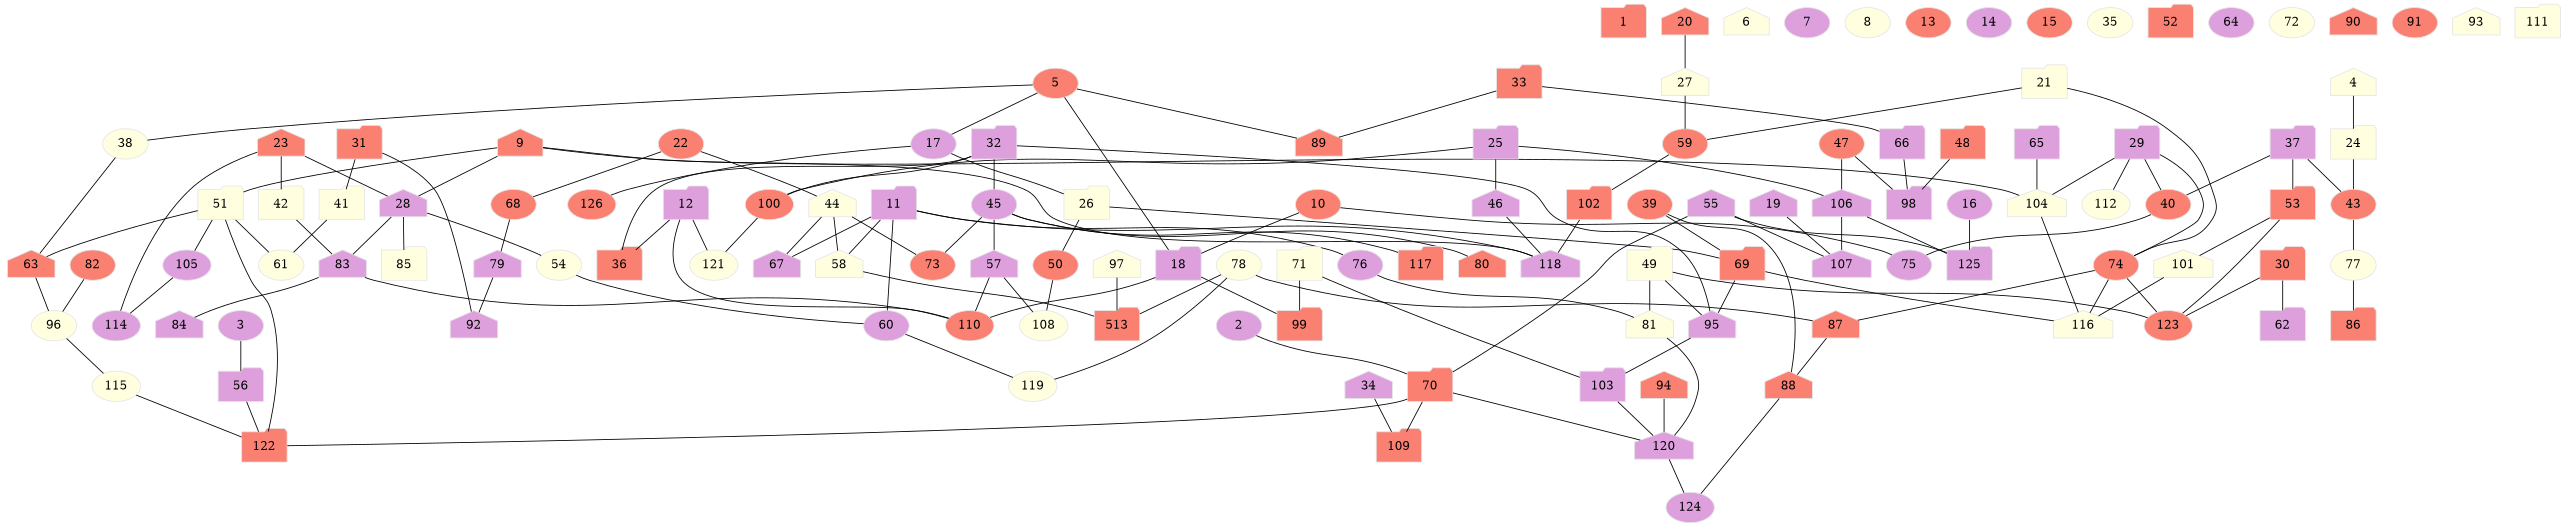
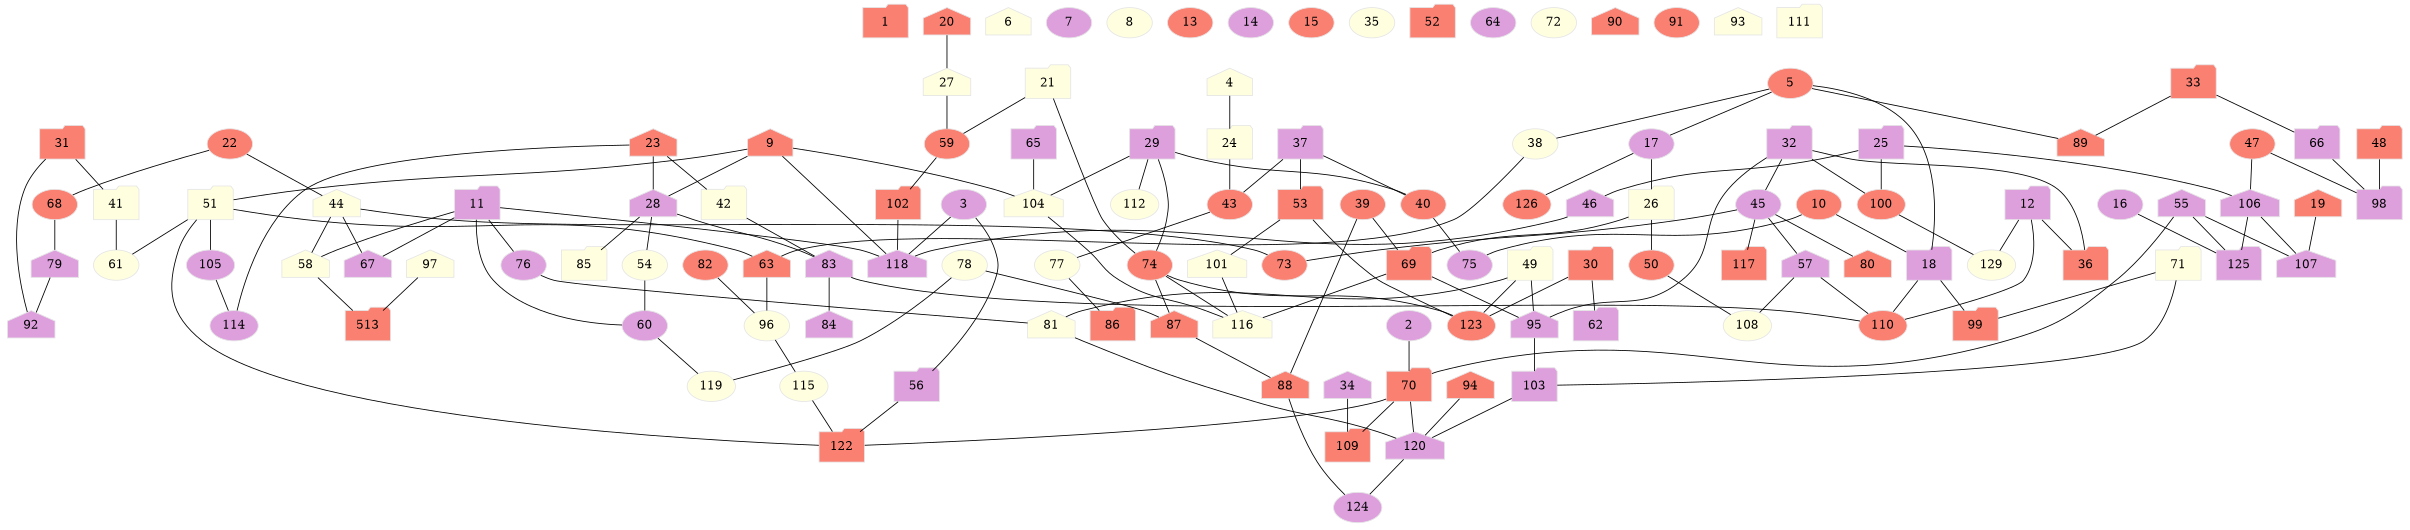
(1773, 205) -> (2318, 205)
none -> (932, 234)
(714, 265) -> (1991, 265)
(1180, 294) -> none
